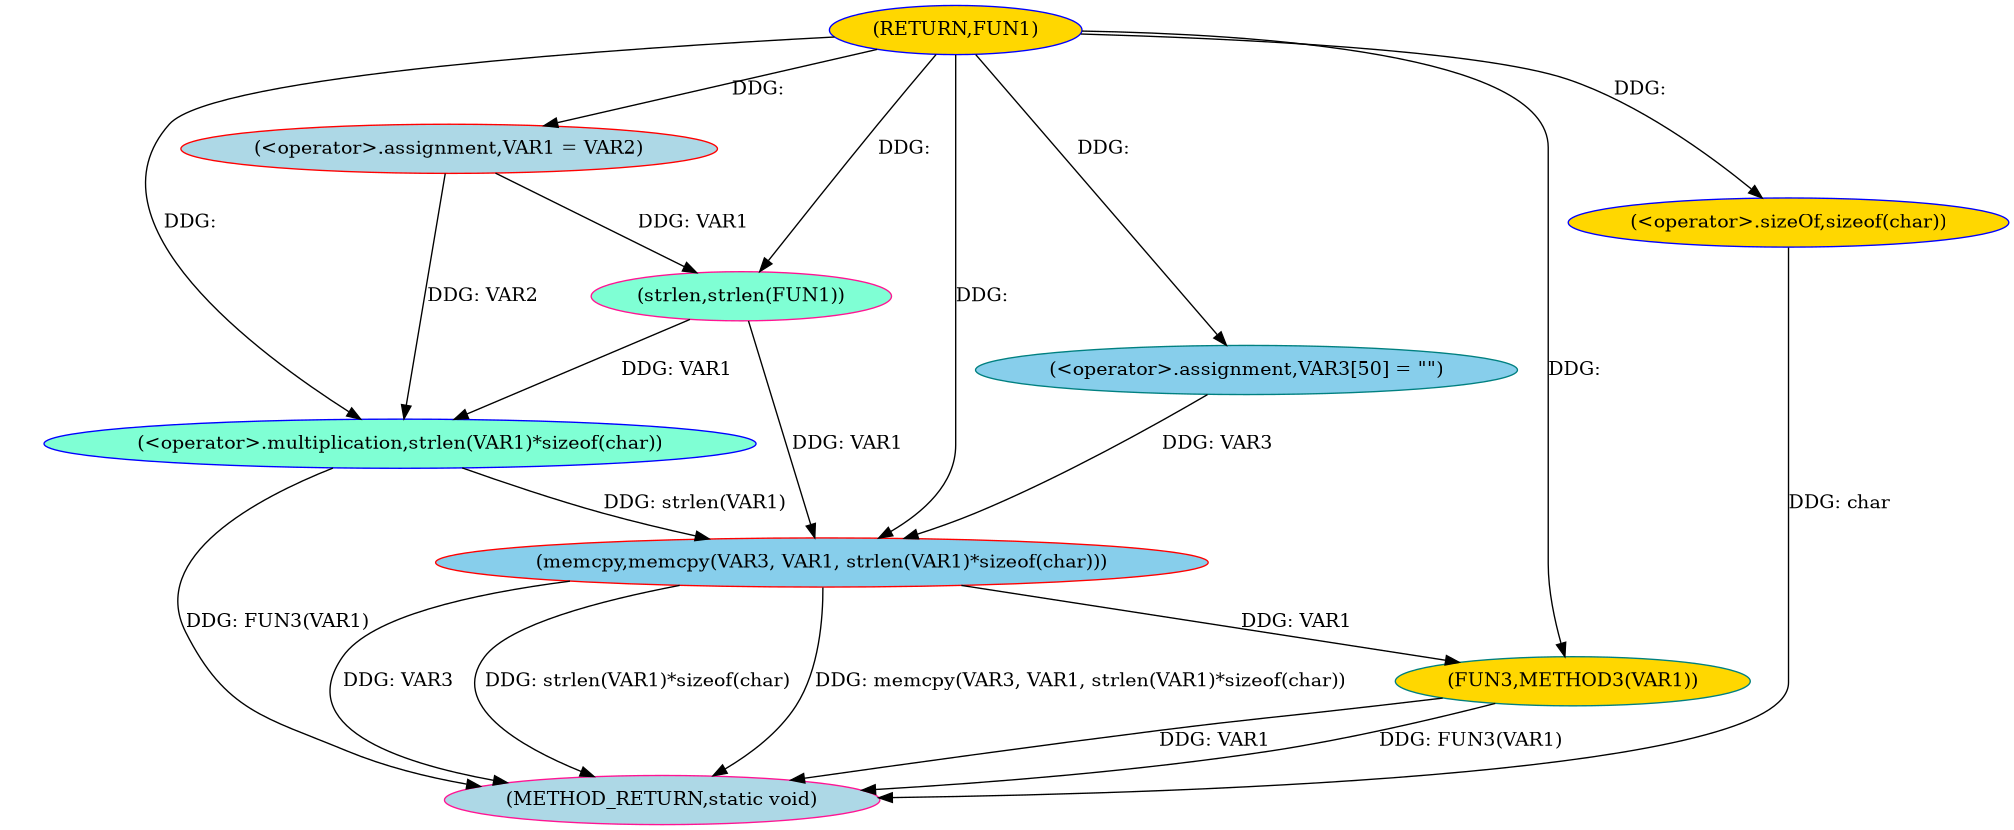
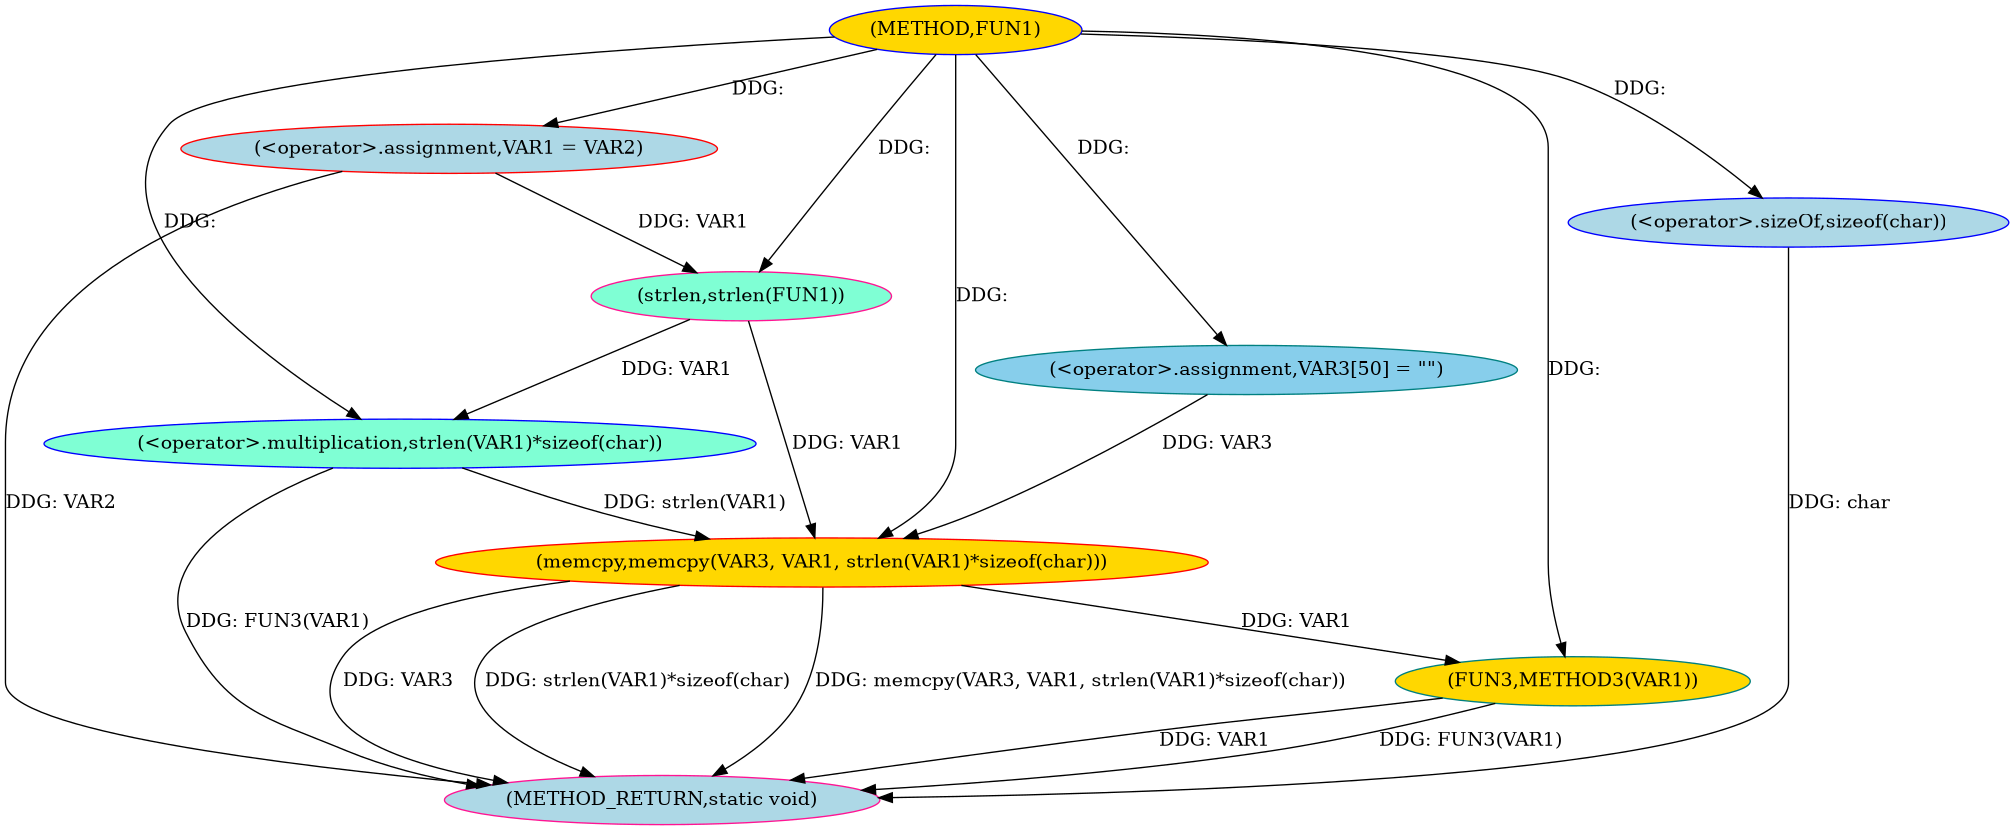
(956, 30) -> (956, 30)
(1789, 223) -> (1789, 223)
(426, 289) -> (5, 576)
(822, 562) -> (822, 562)
